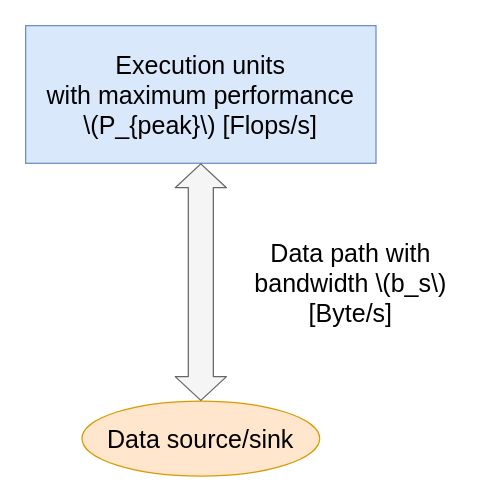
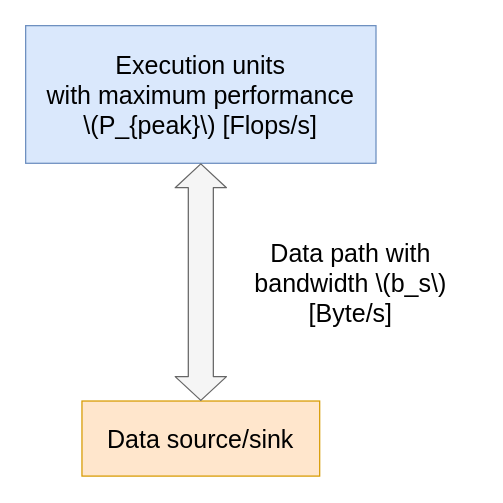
(201, 438) -> (201, 438)
